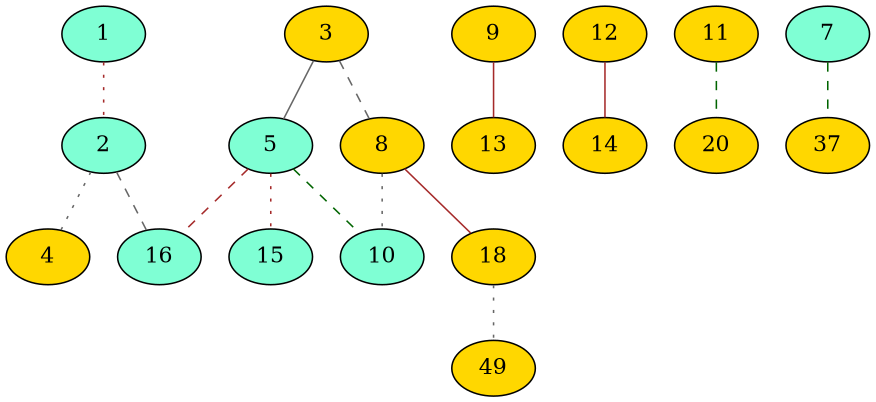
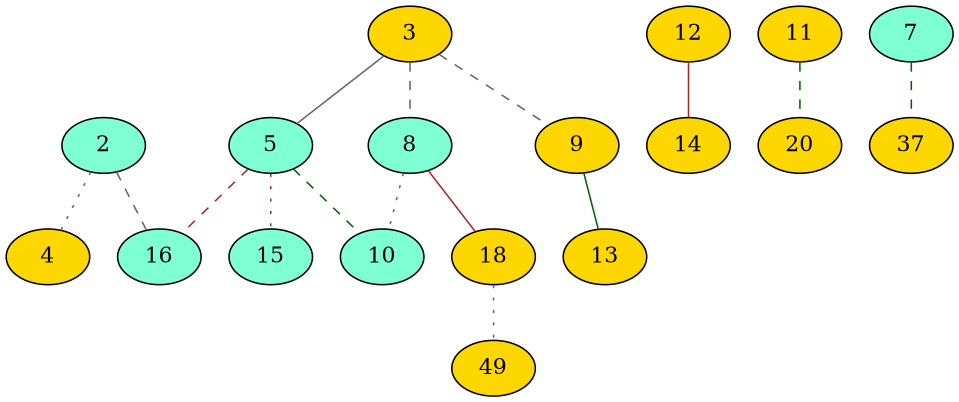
(104, 34) -> none
(494, 90) -> (591, 201)
none -> (494, 90)
(382, 145) -> (410, 145)
